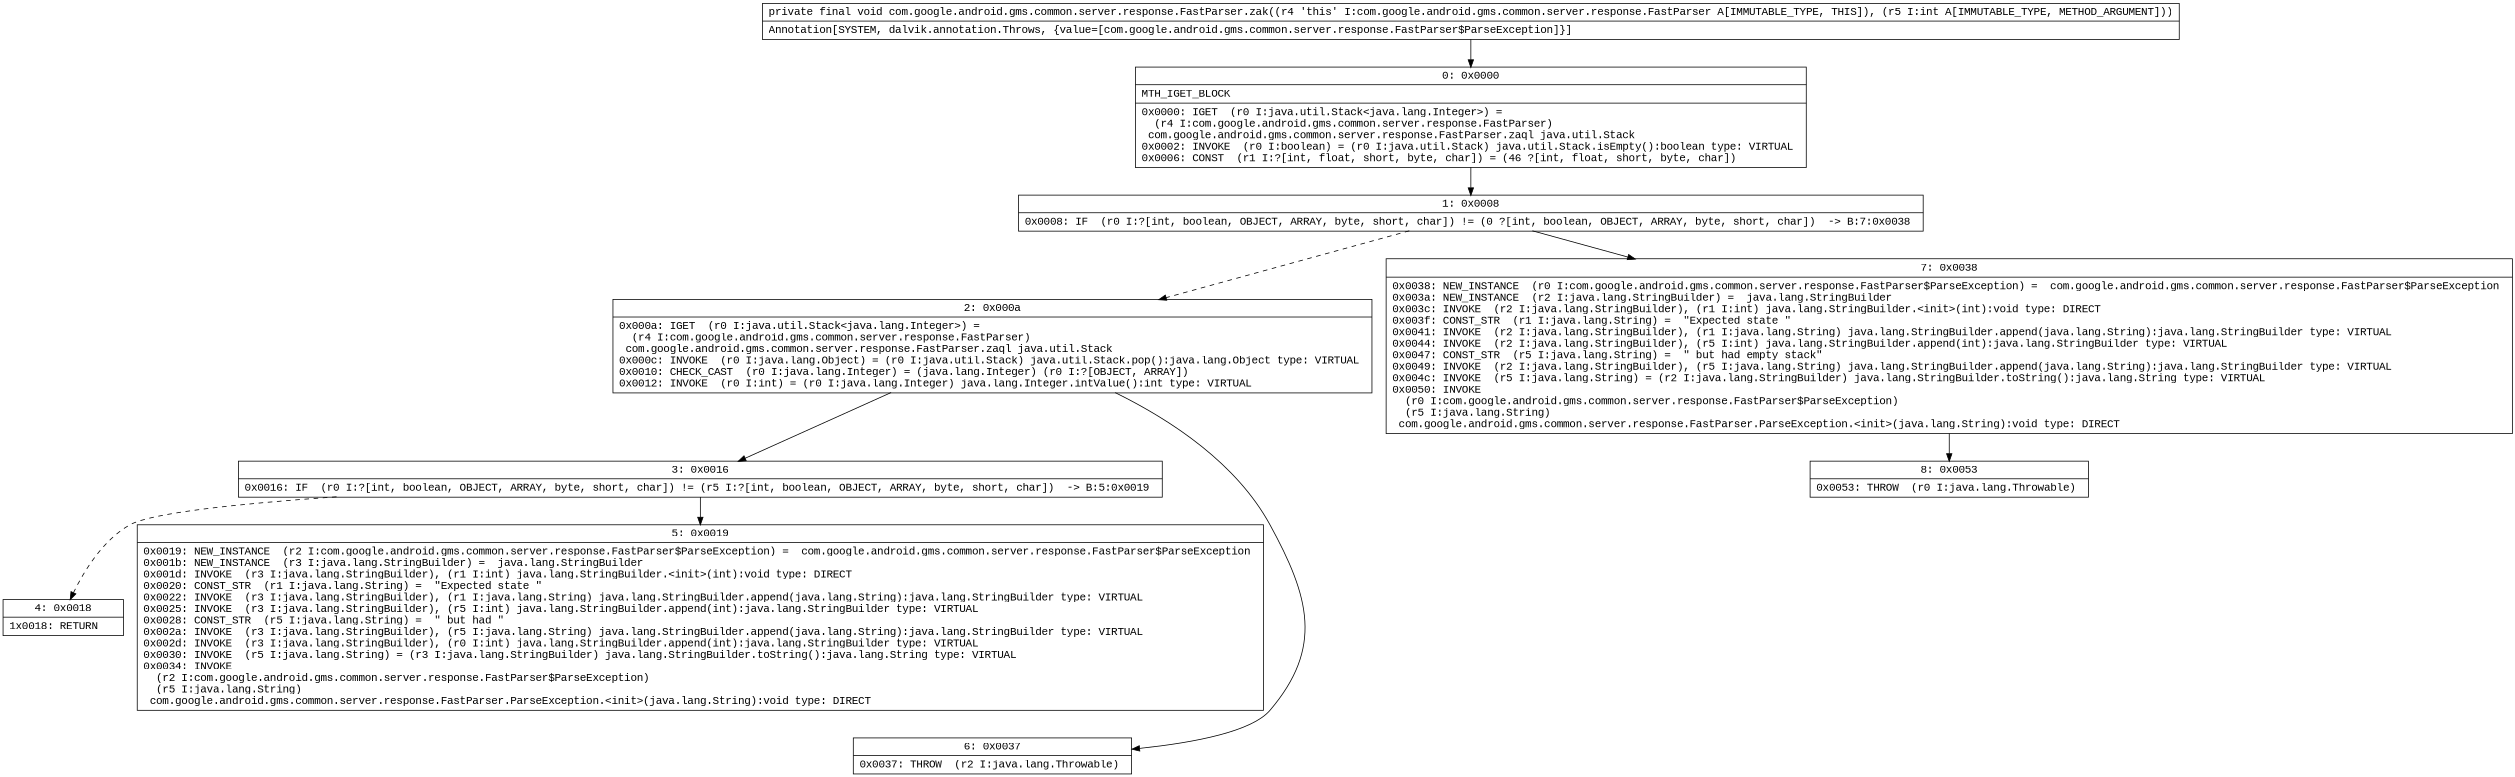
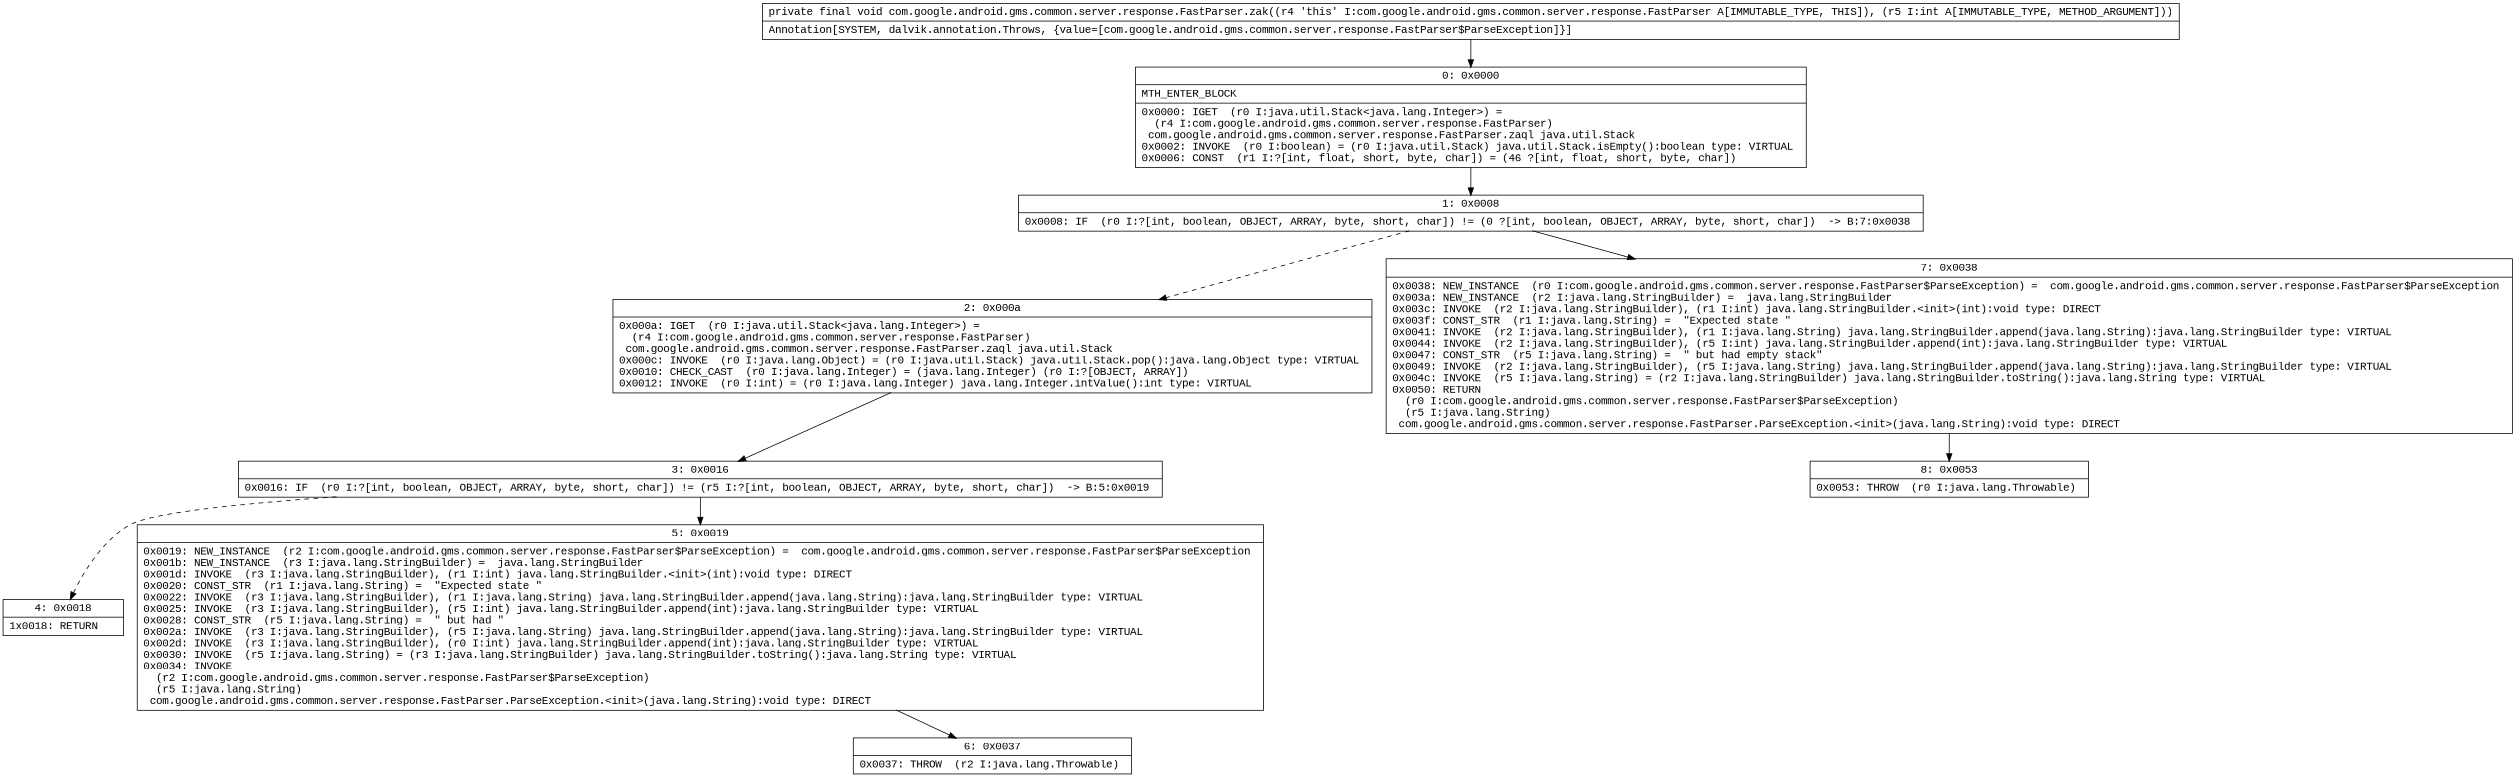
(1186, 94) -> (1189, 94)
(1443, 389) -> (1443, 389)
(1297, 585) -> (923, 722)
